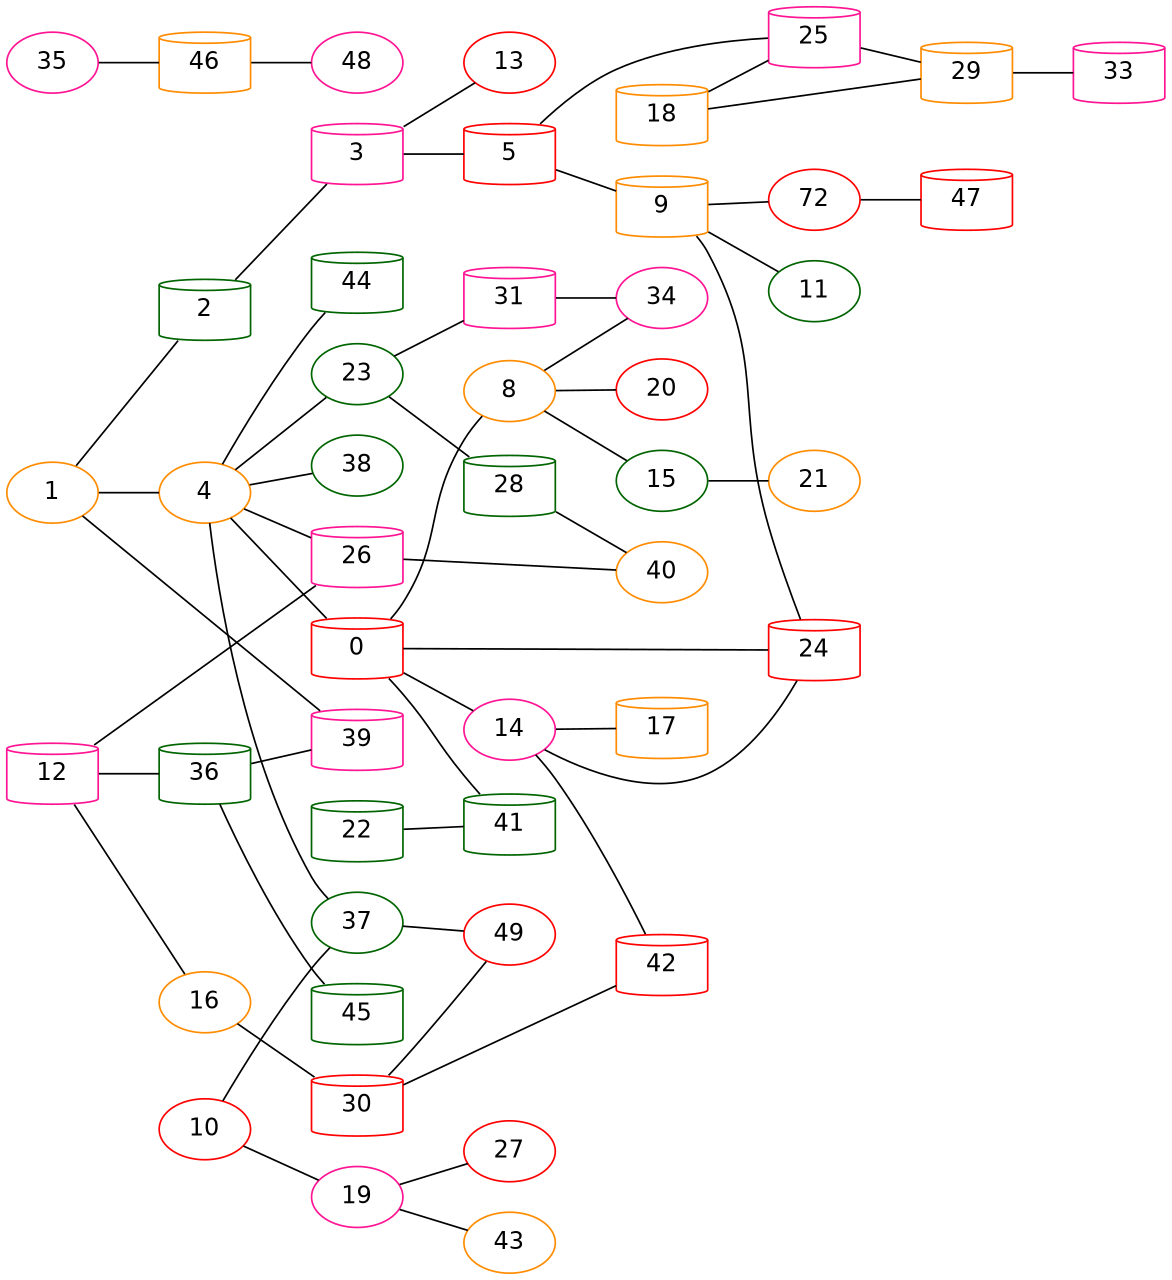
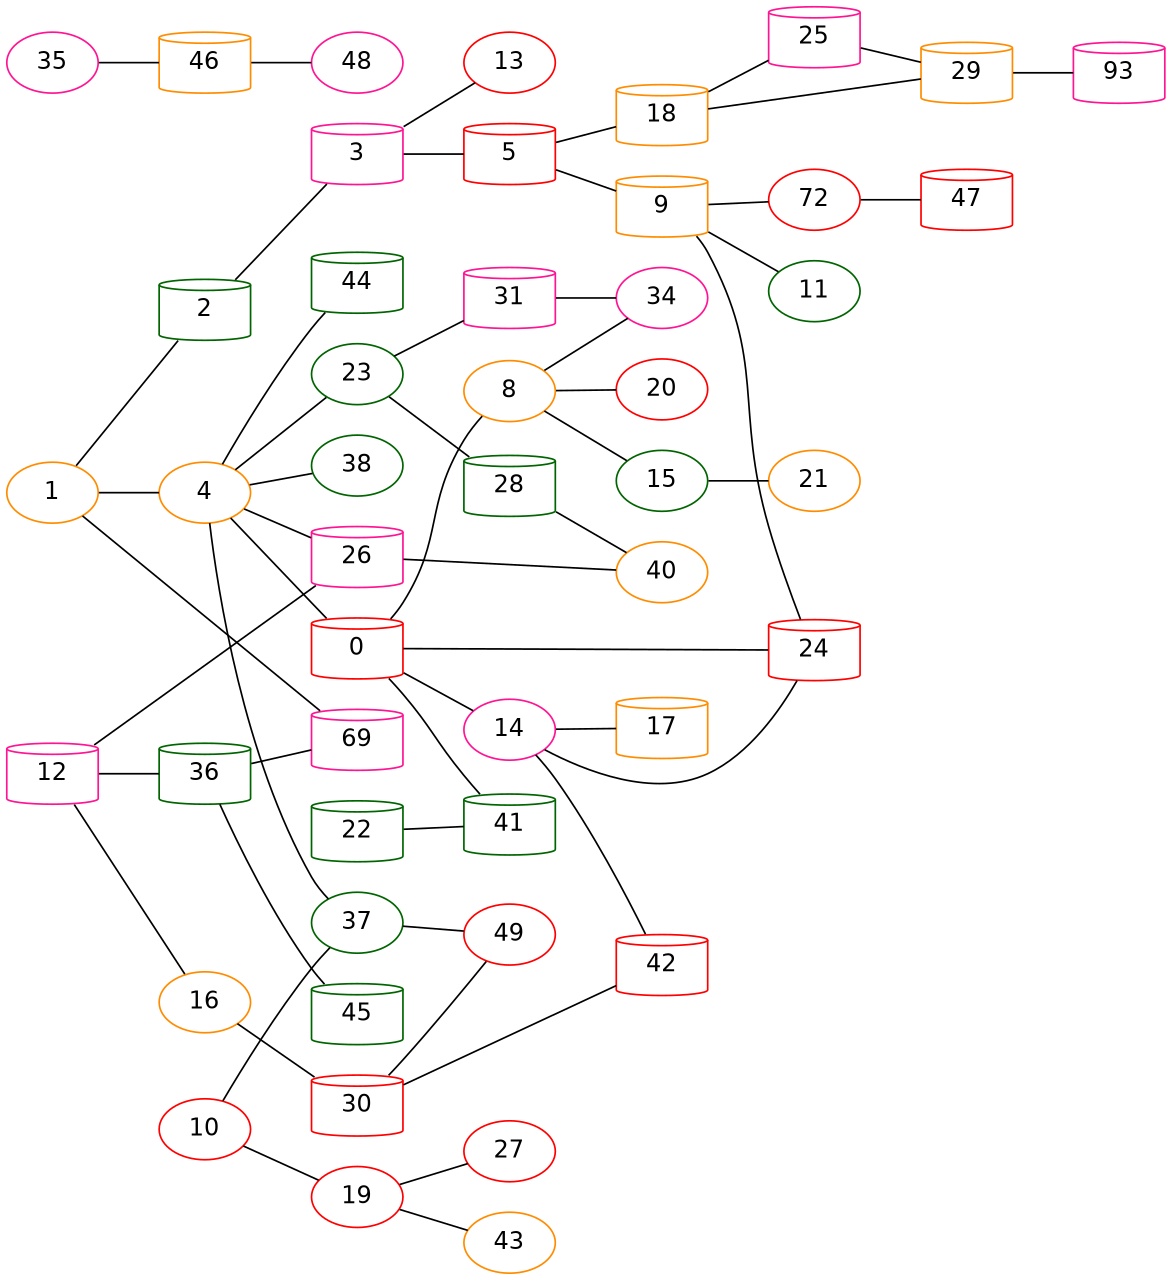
(645, 59) -> (586, 135)
(1119, 73) -> (1119, 73)
(357, 740) -> (357, 740)
(357, 1197) -> (357, 1197)
